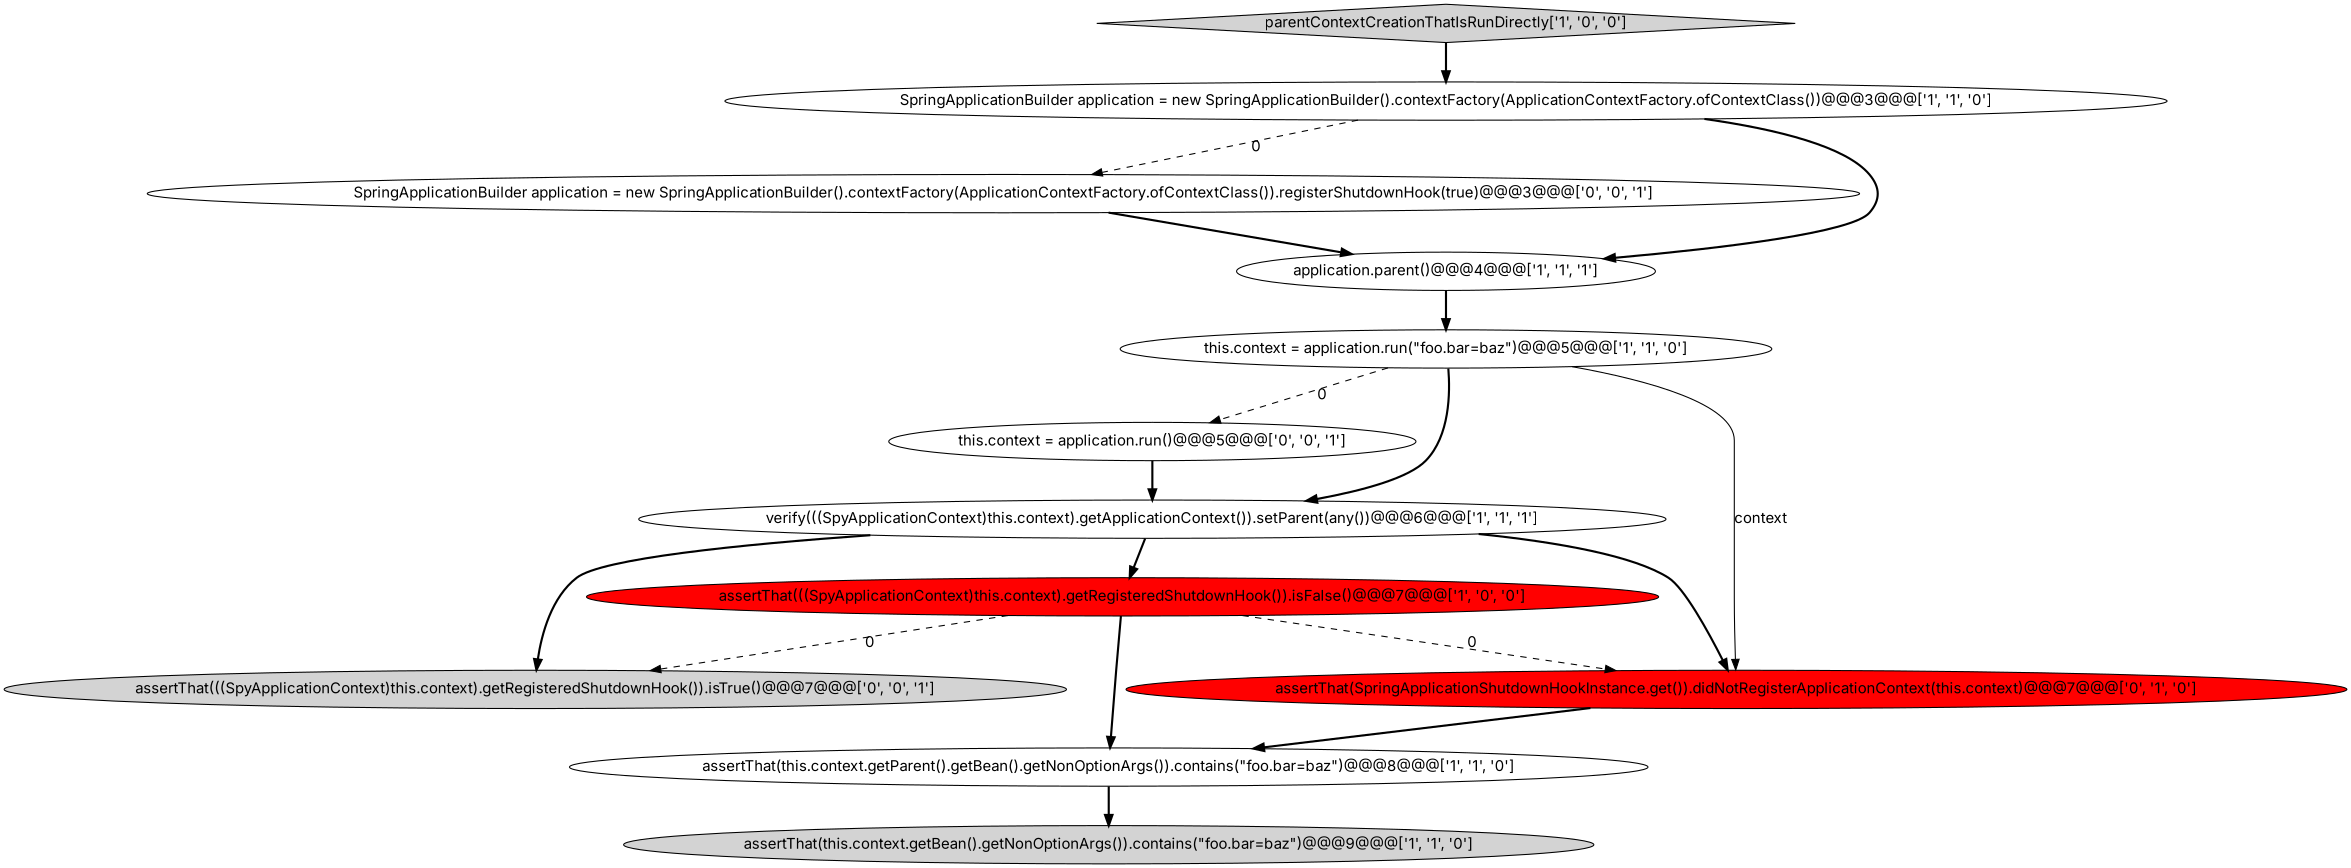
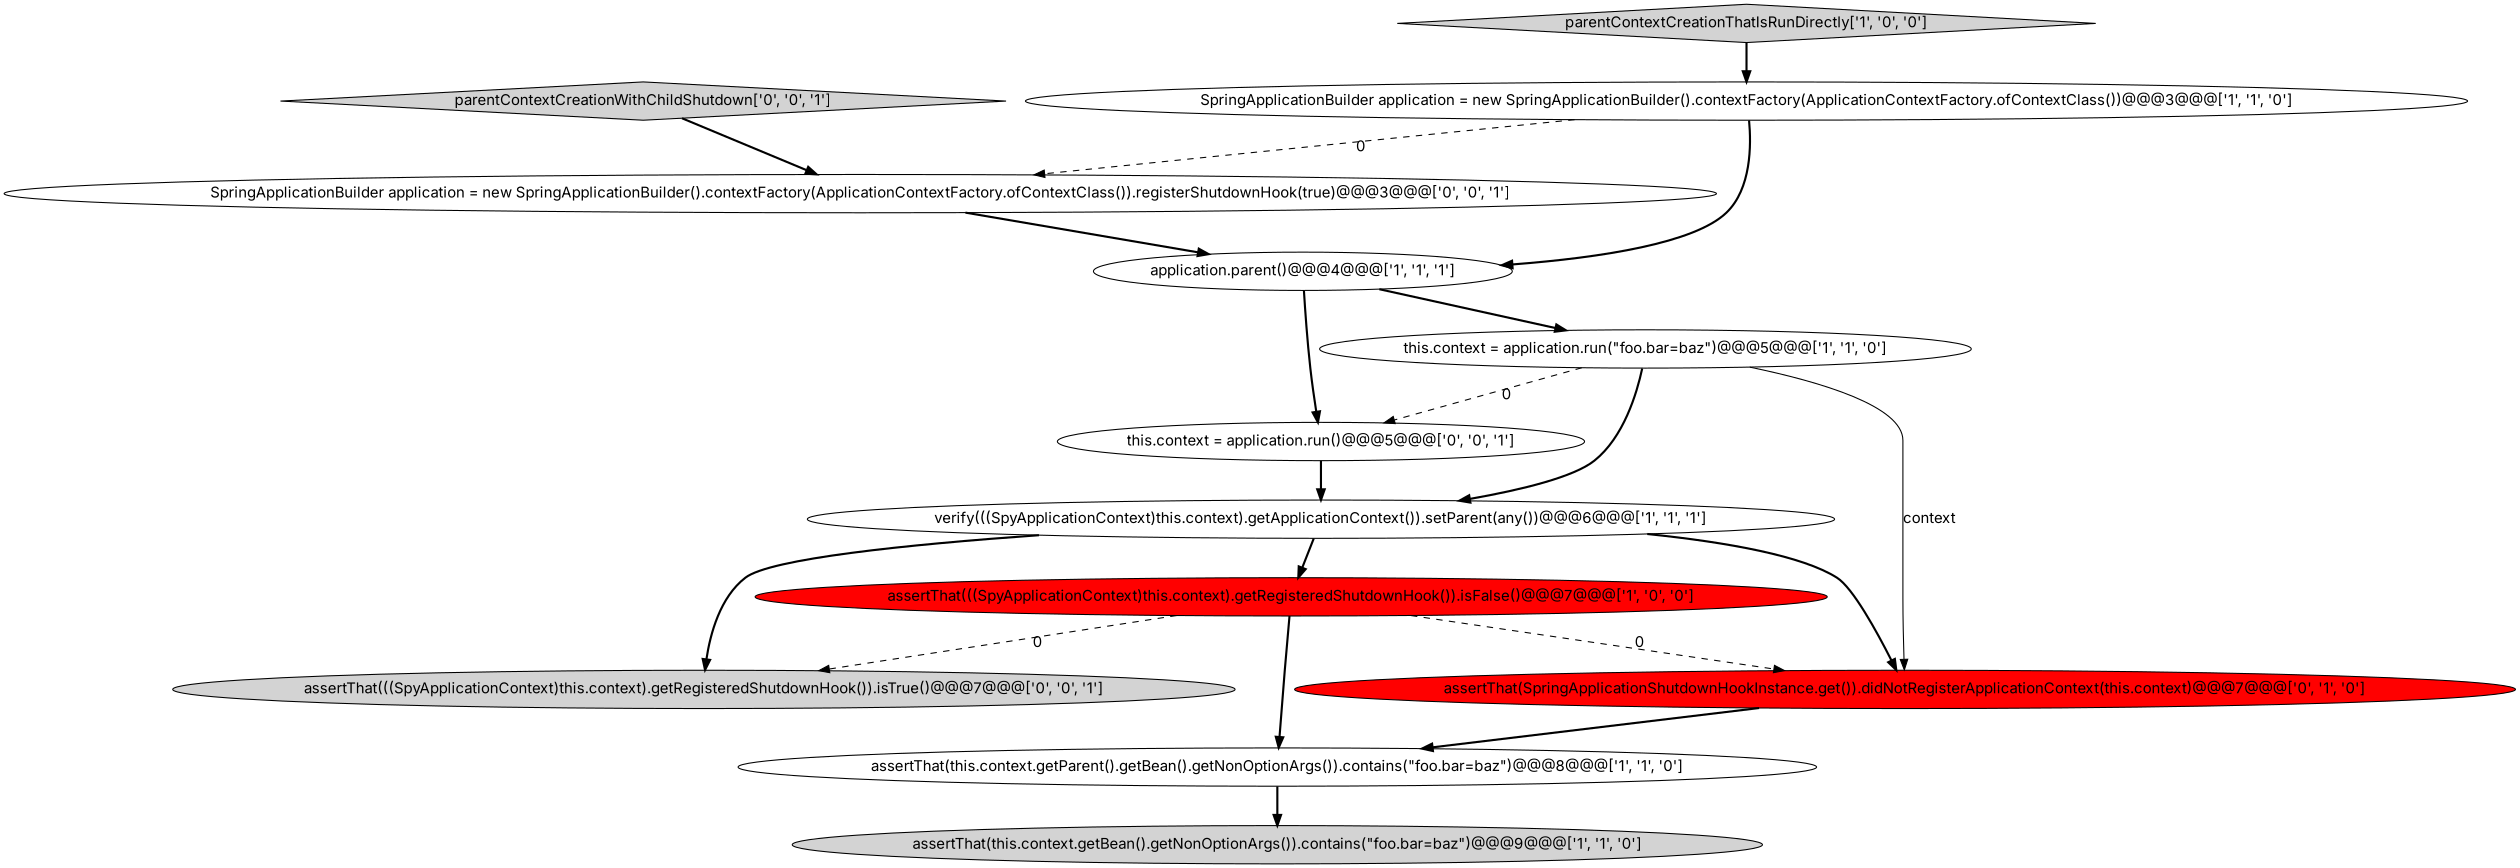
none -> (643, 101)
none -> (1309, 351)
